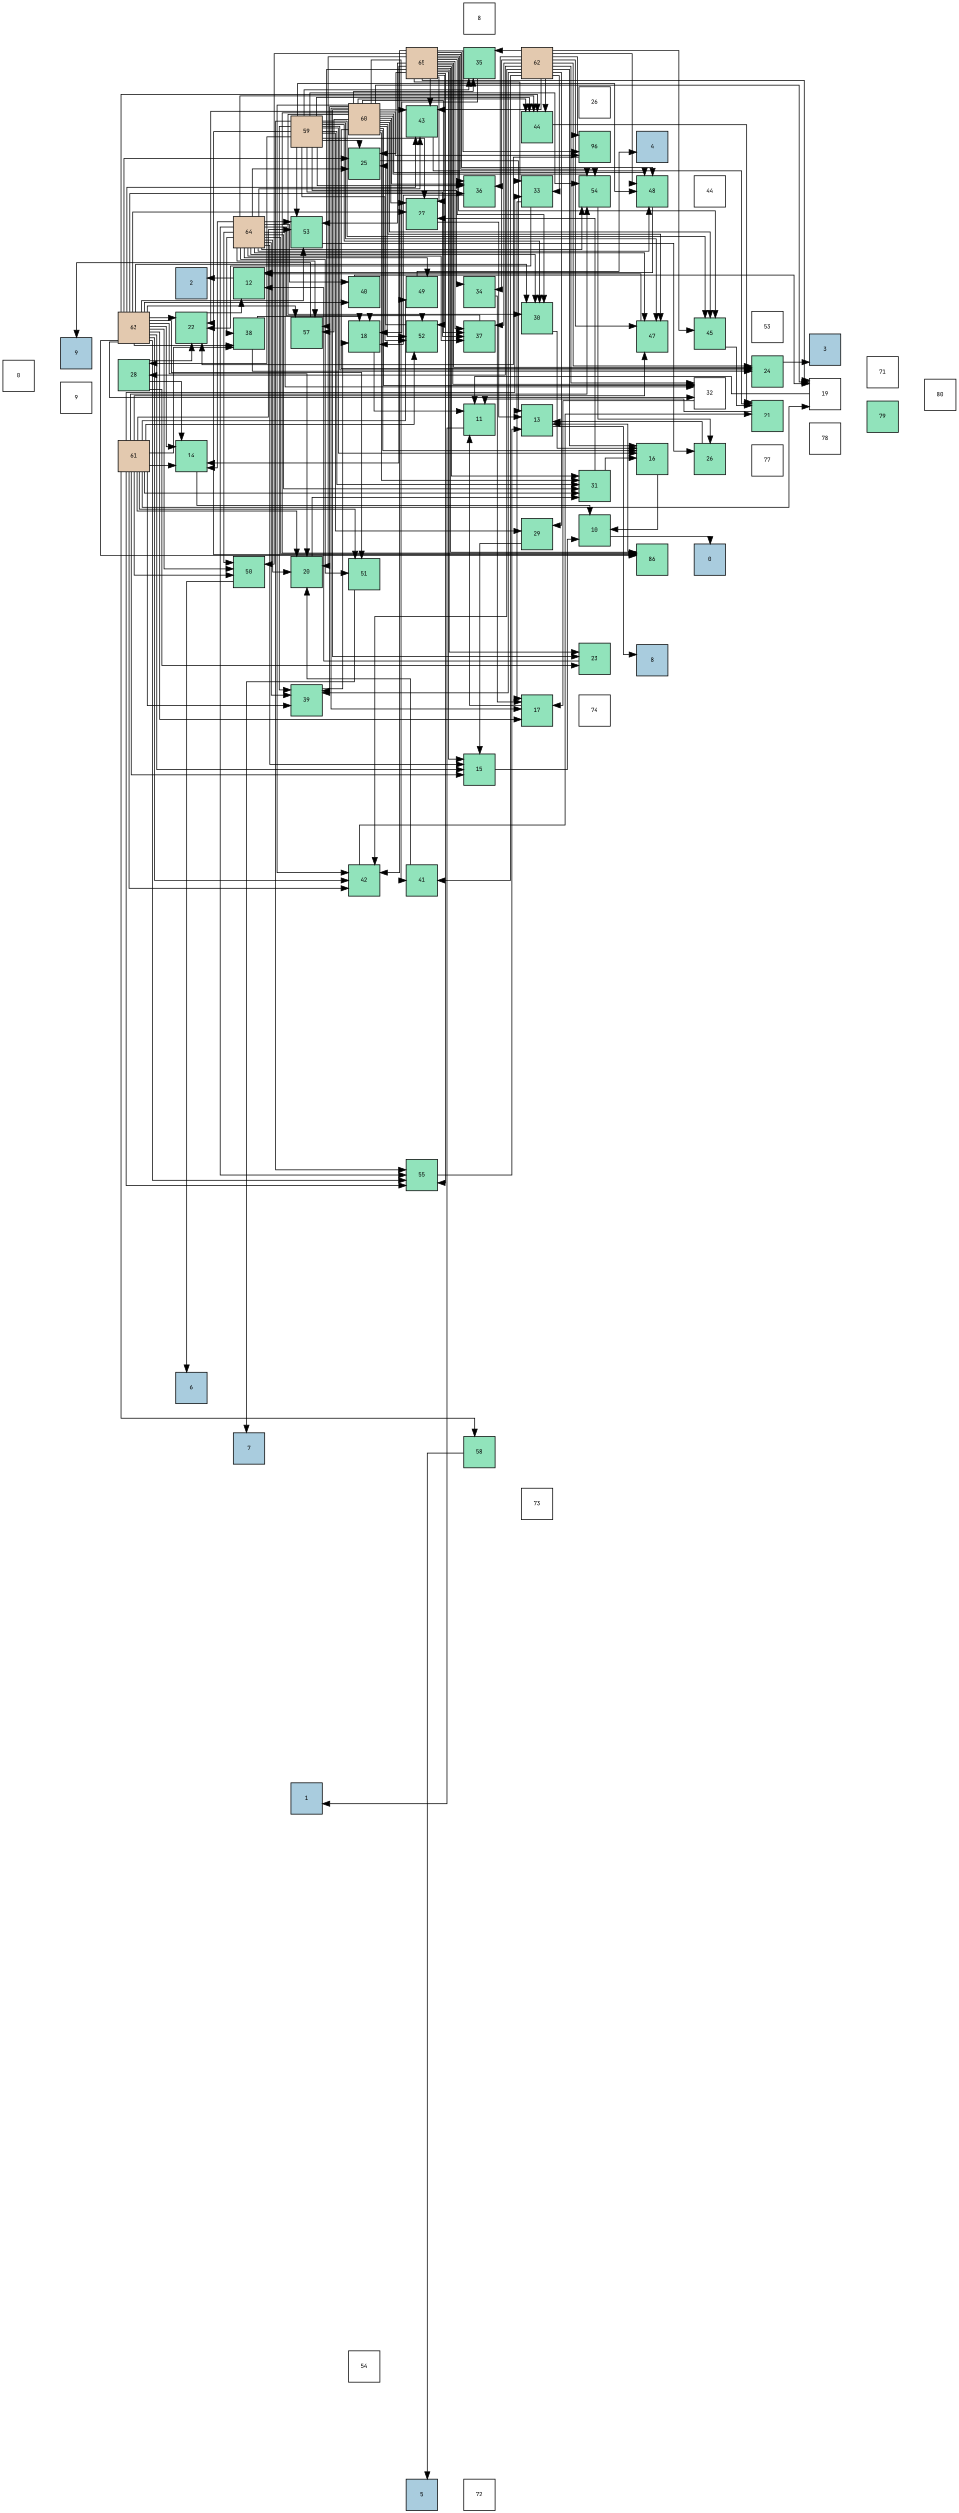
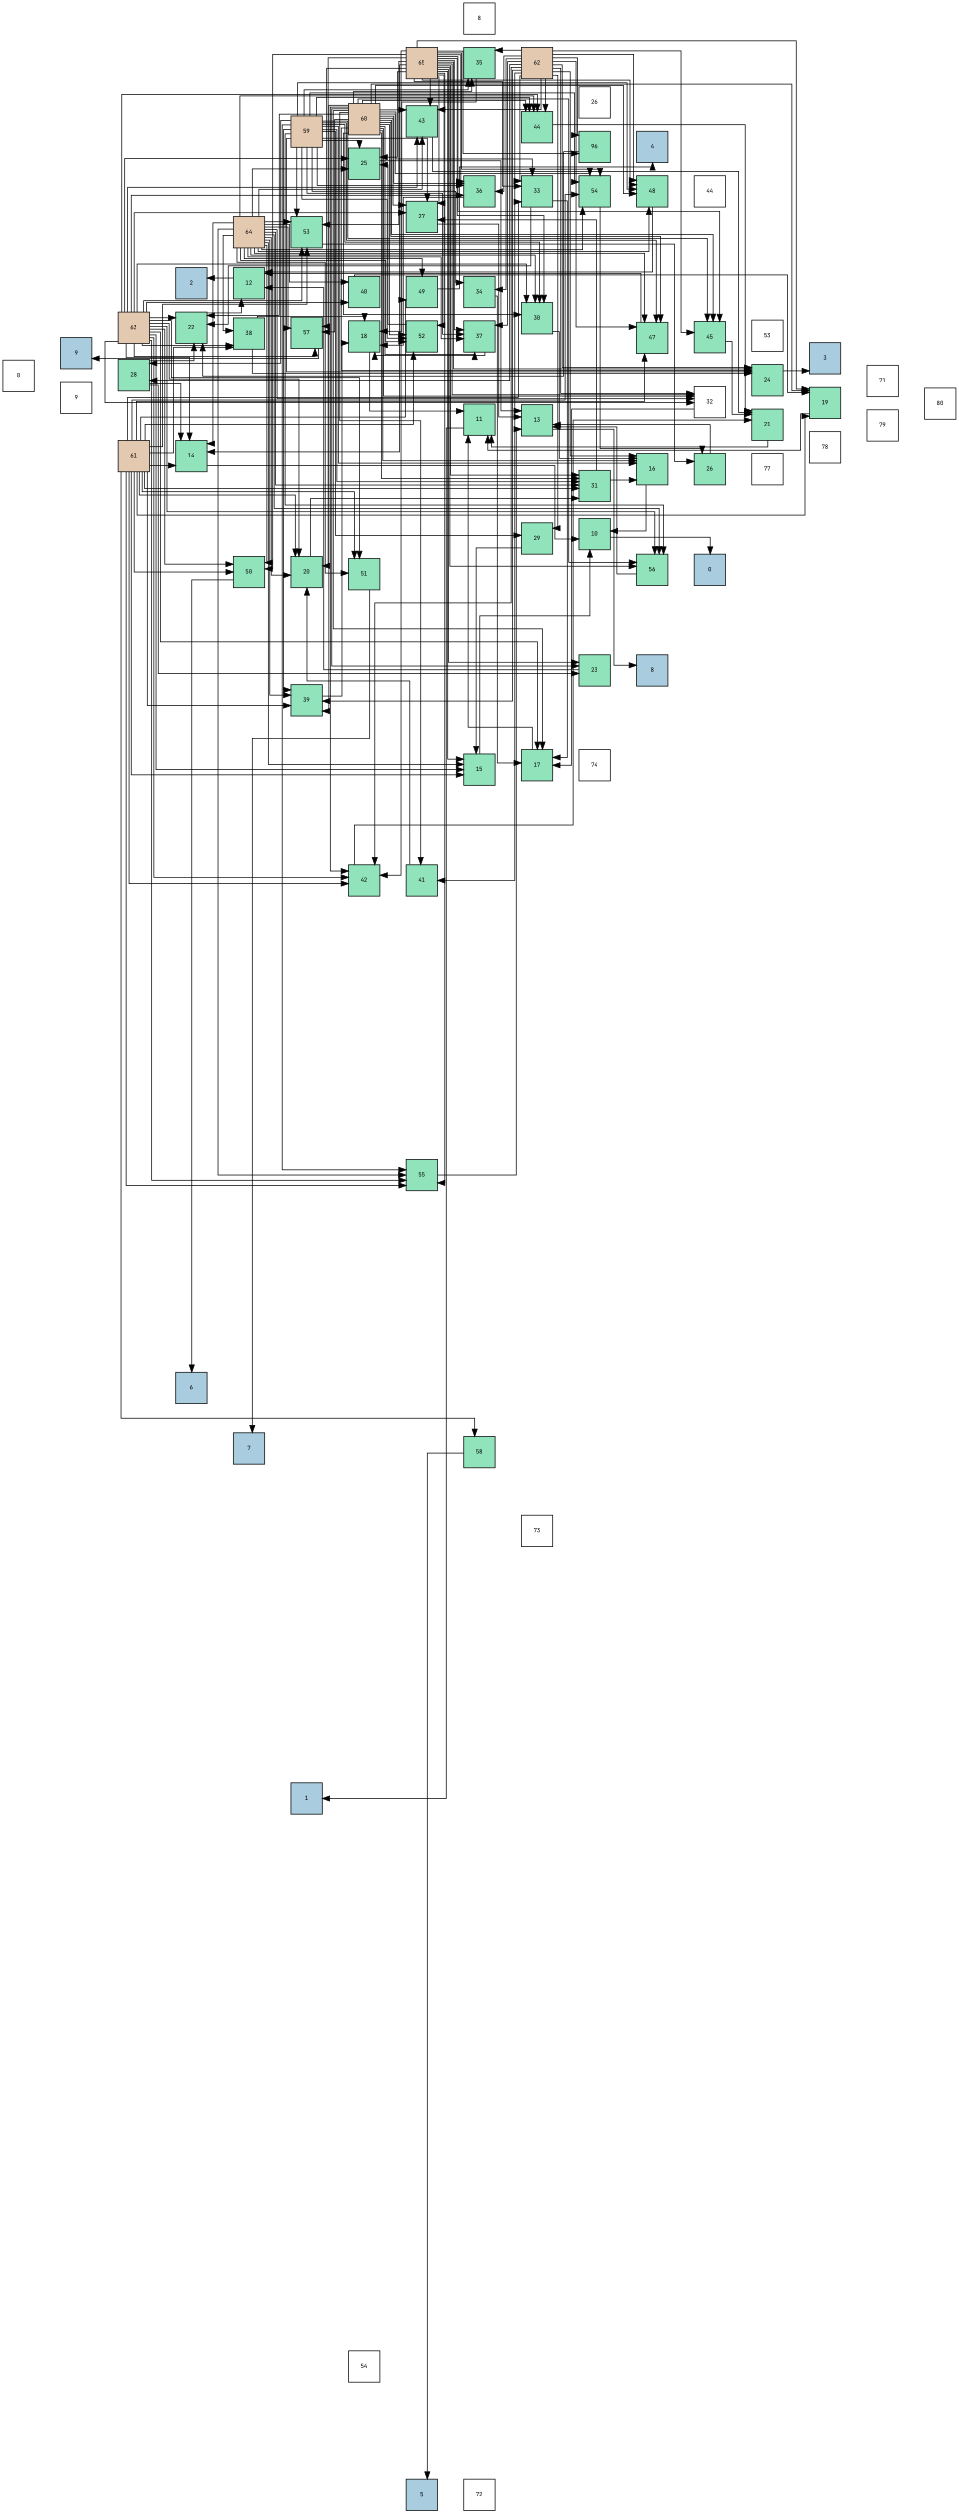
(407, 155) -> (437, 159)
(825, 394) -> (825, 403)
(883, 417) -> (883, 425)
(652, 560) -> (652, 570)
